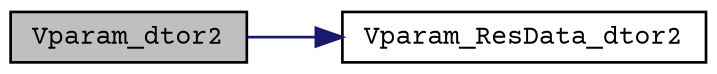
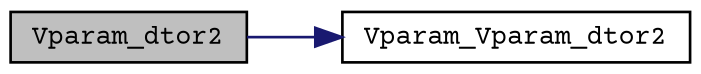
(524, 37) -> (516, 37)
